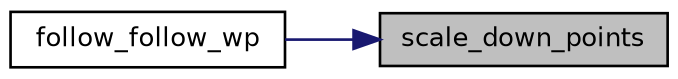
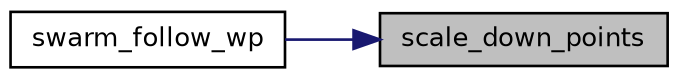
(148, 40) -> (148, 40)
